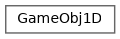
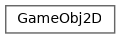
(60, 19) -> (60, 19)
